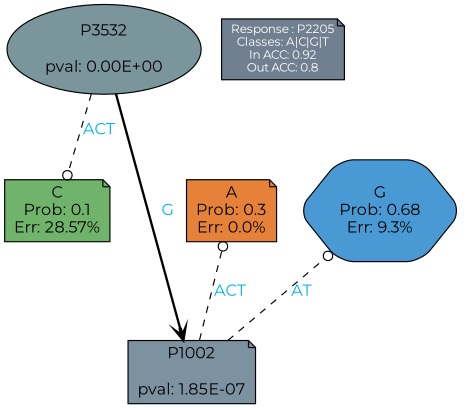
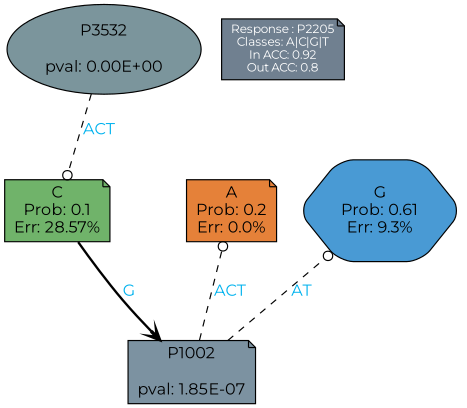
(148, 211) -> (113, 288)
(232, 211) -> (232, 211)
(380, 211) -> (380, 211)
